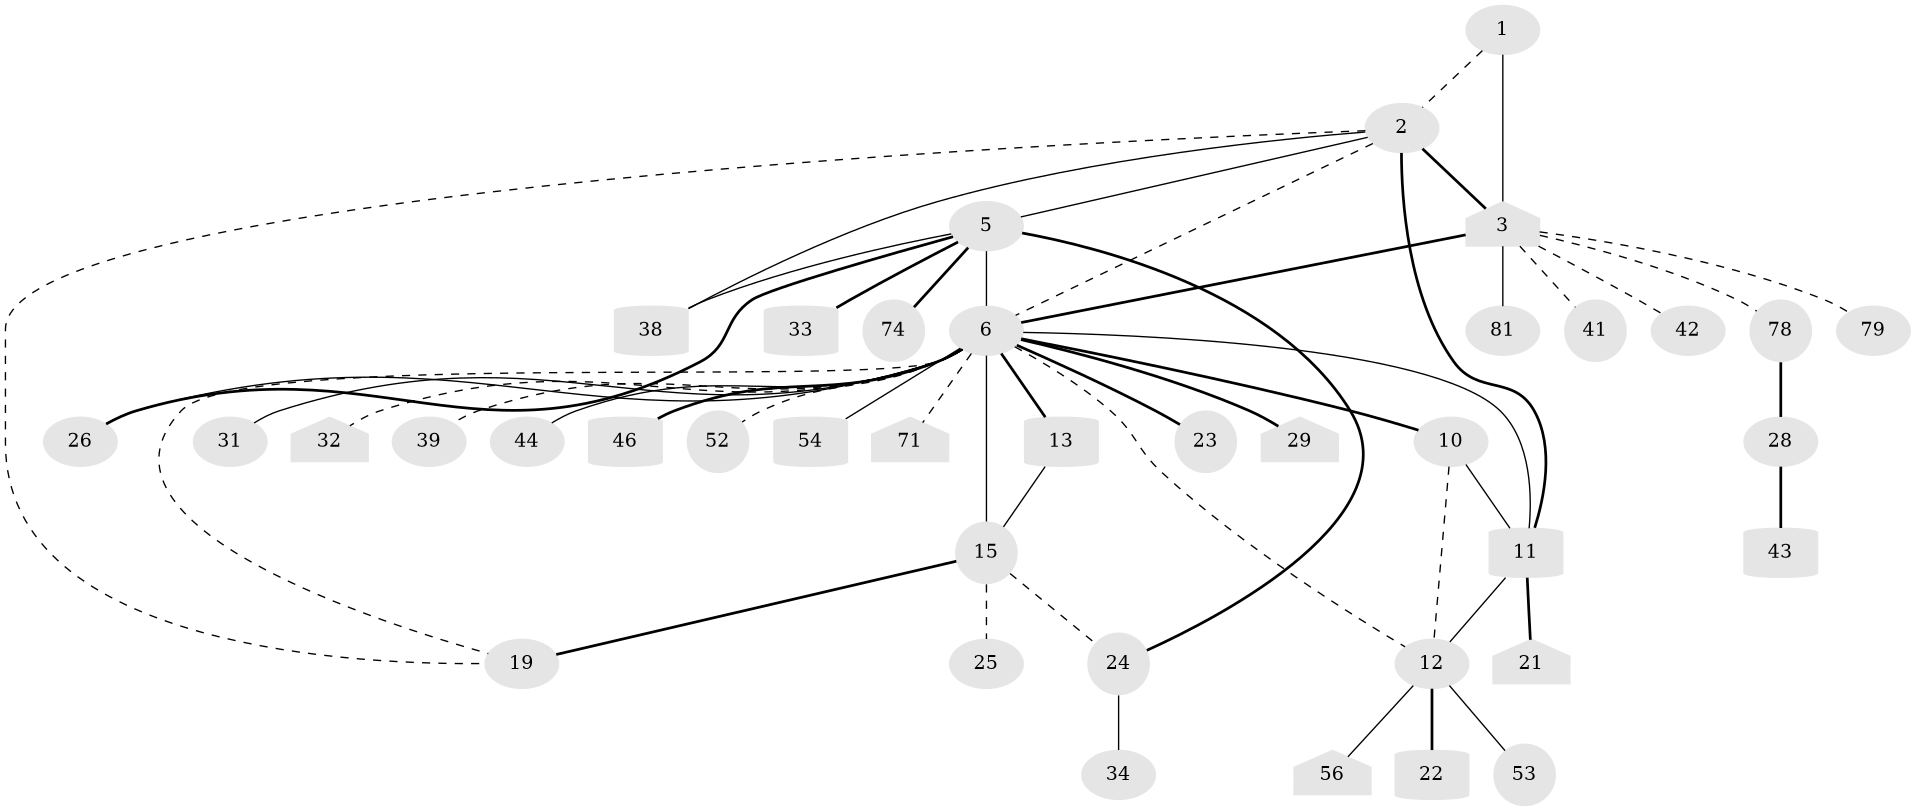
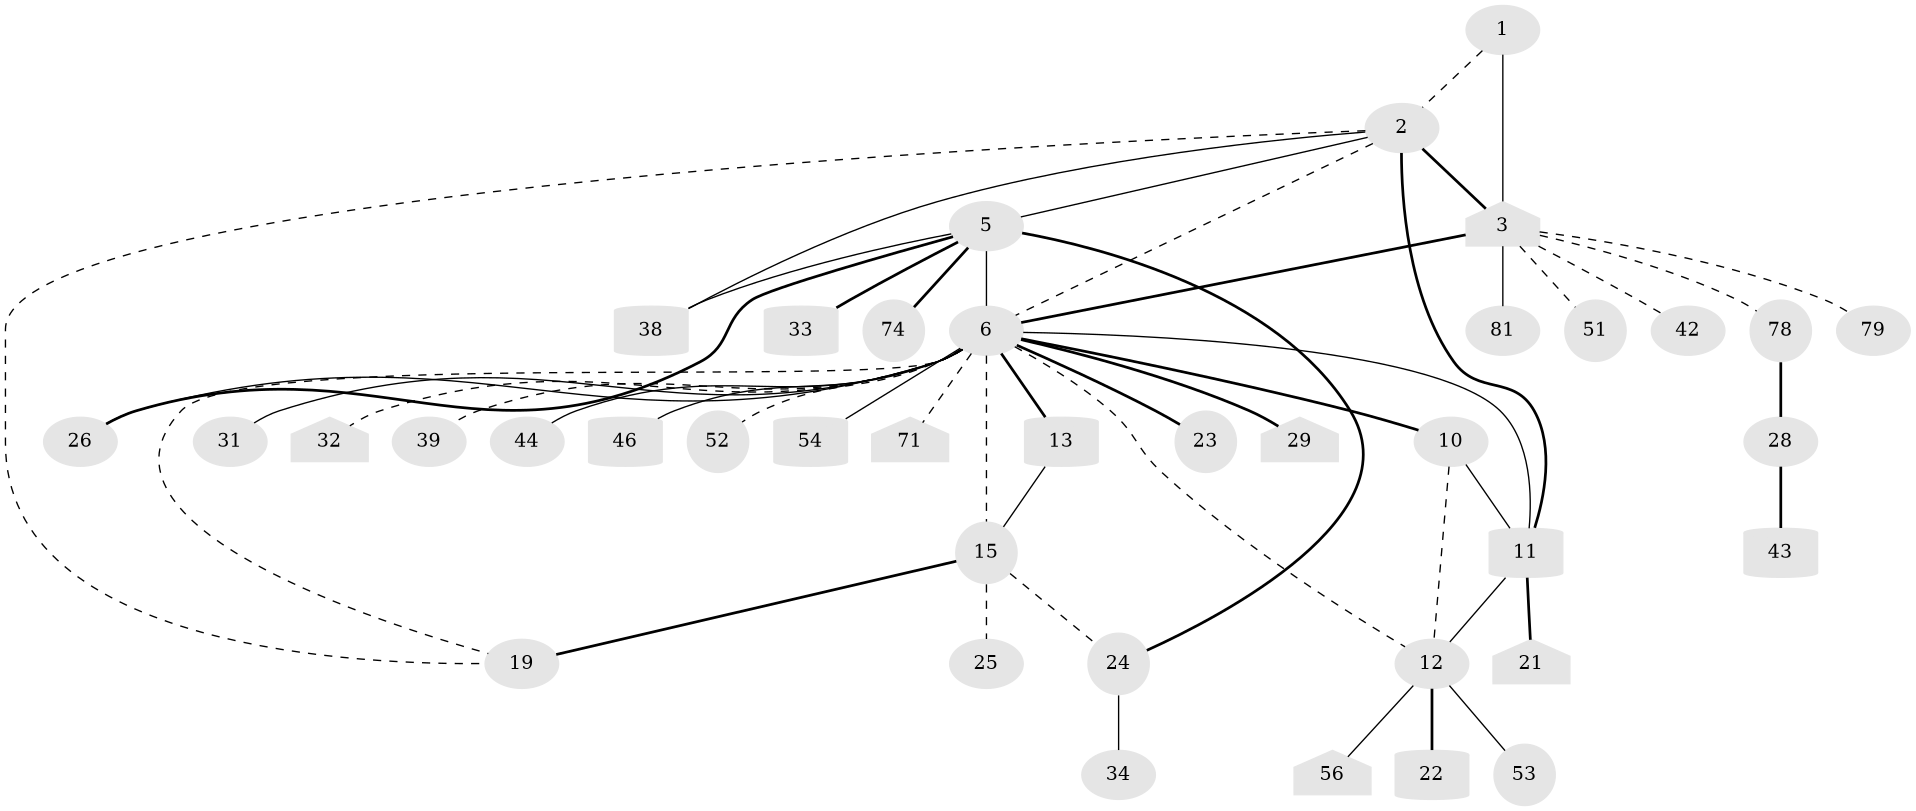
(1595, 331) -> (1595, 331)
(810, 386) -> (810, 386)
(986, 439) -> (986, 439)
